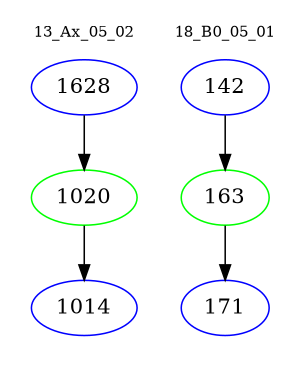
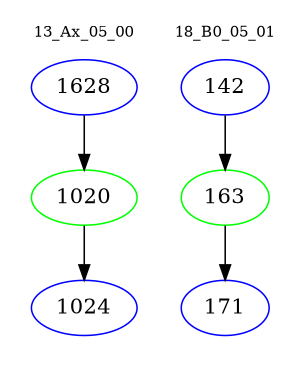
(84, 33) -> (84, 33)
(84, 308) -> (84, 308)
